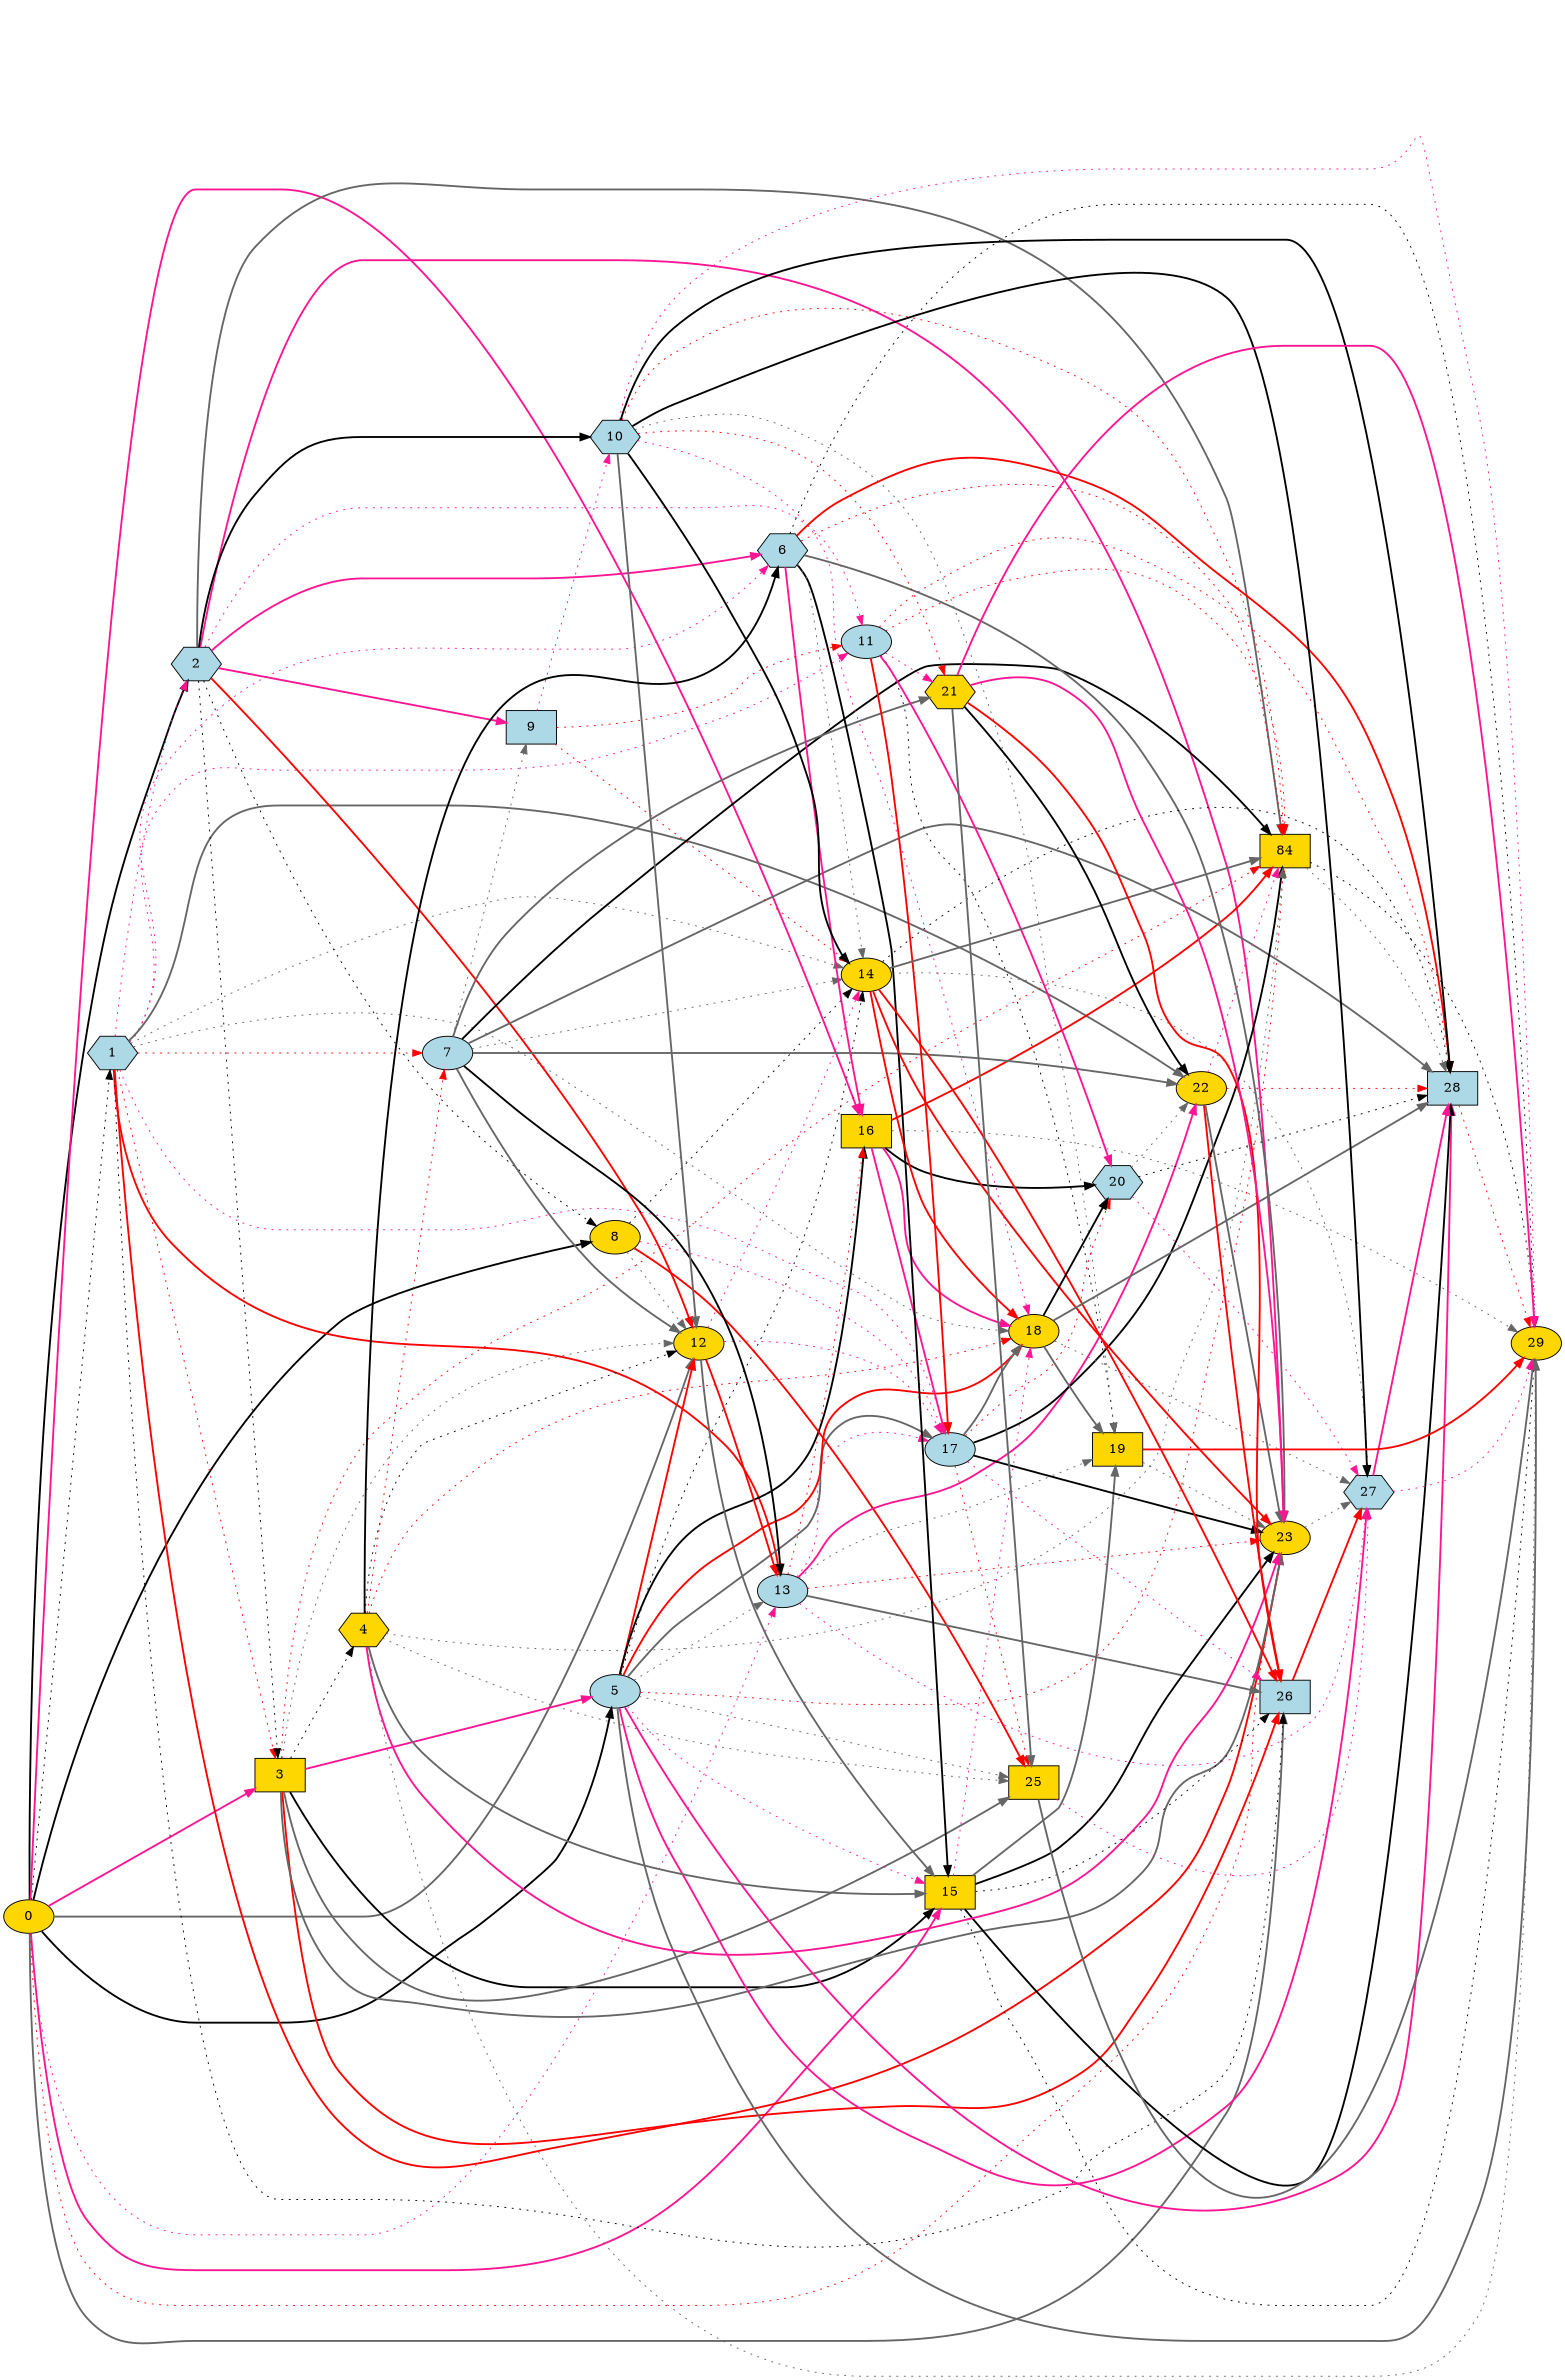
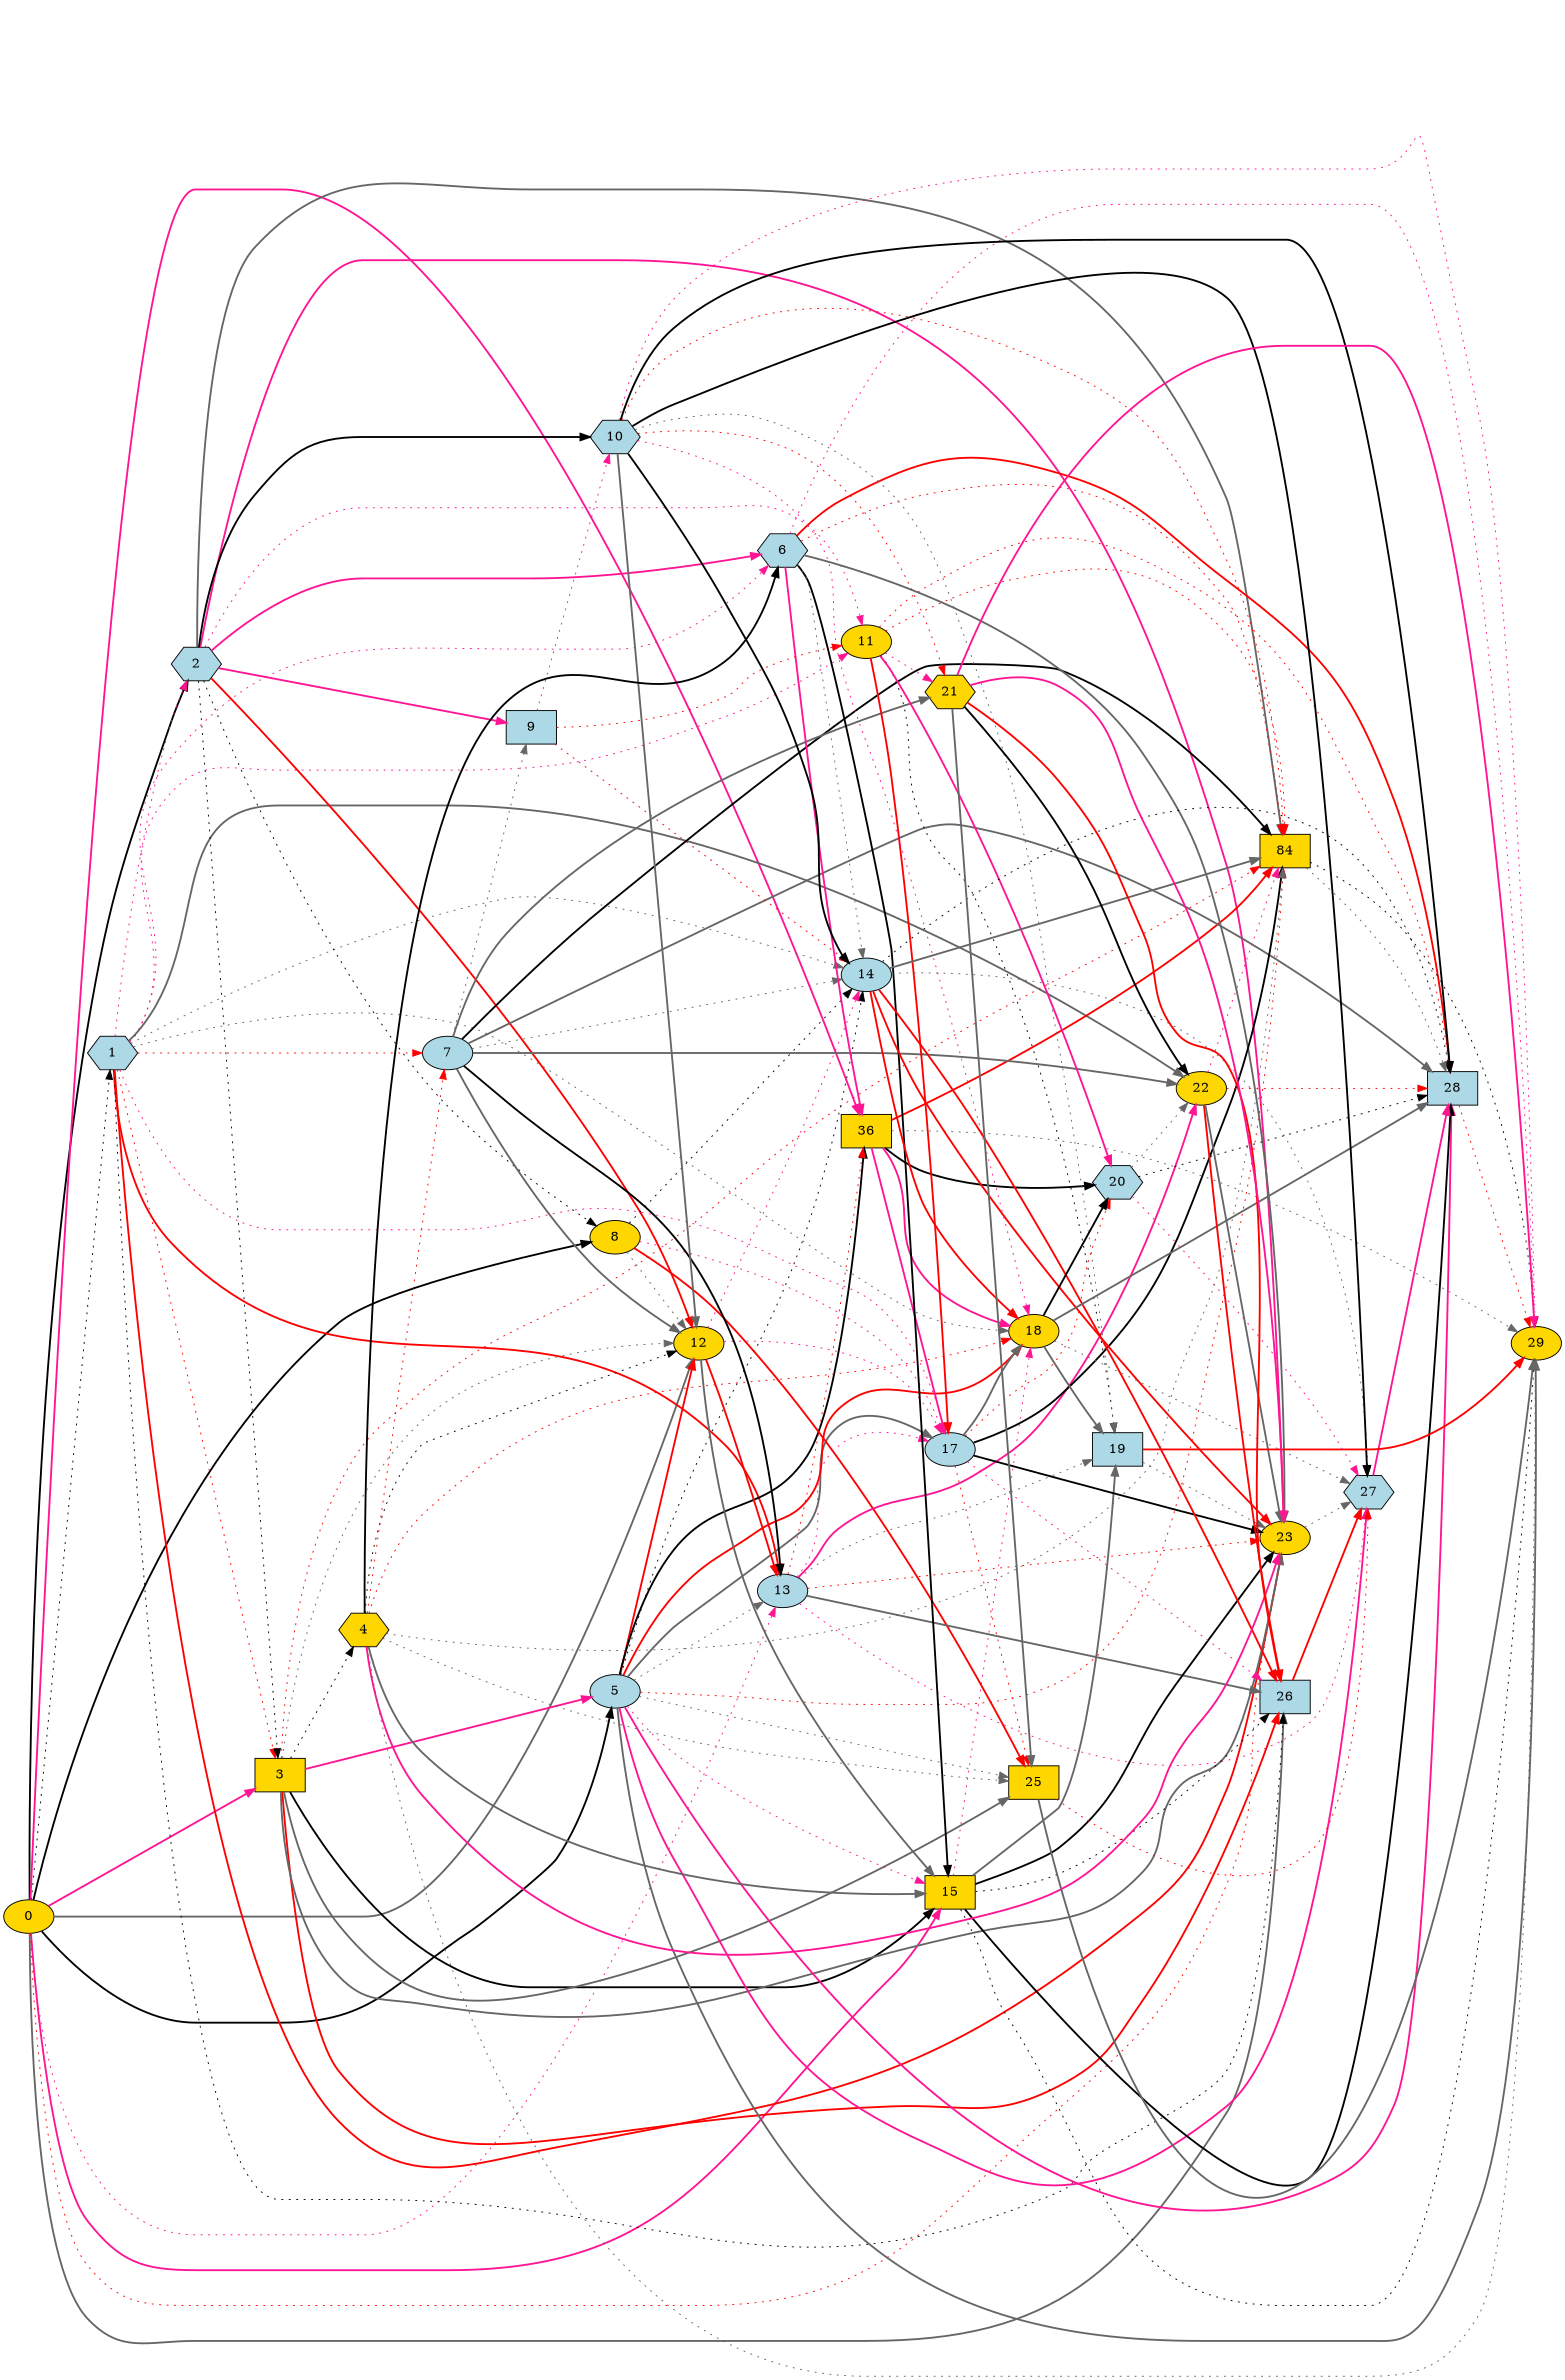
(1448, 381) -> (1448, 381)
(866, 642) -> (866, 642)
(866, 975) -> (866, 975)
(866, 1131) -> (866, 1131)
(1118, 1449) -> (1118, 1449)
(1484, 1456) -> none
(1311, 1850) -> (1311, 1850)
